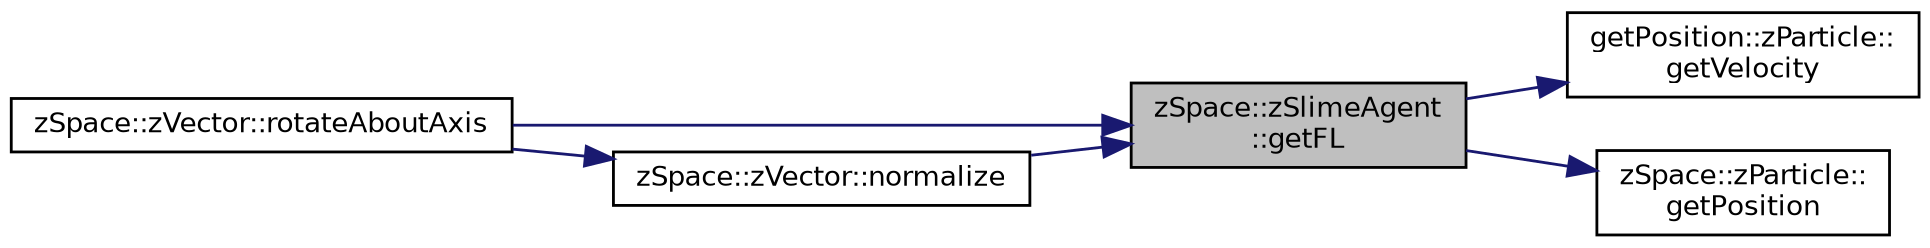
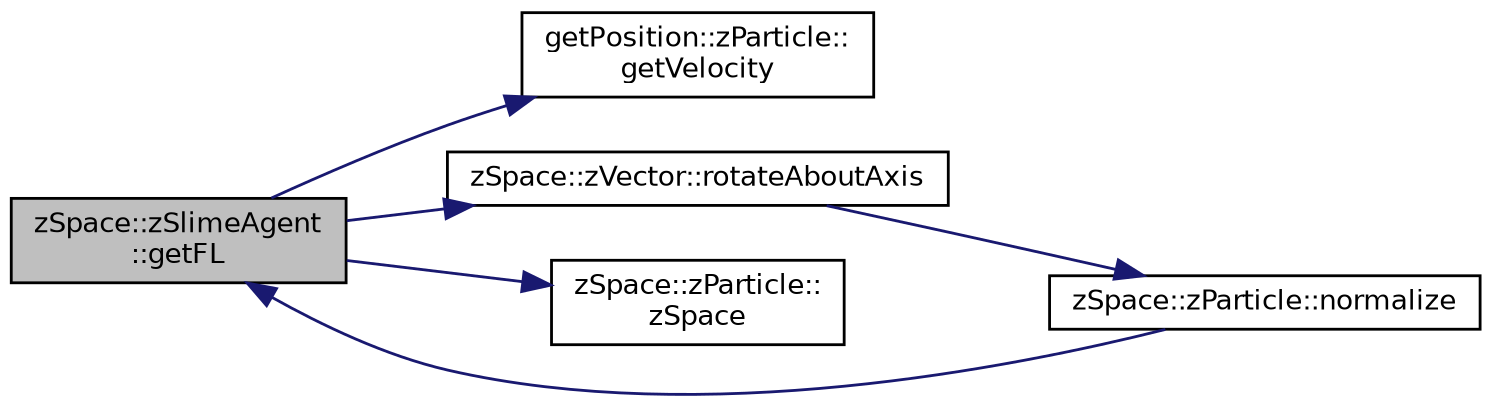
(808, 125) -> (395, 215)
(822, 179) -> (1265, 302)
(1743, 193) -> (698, 302)
